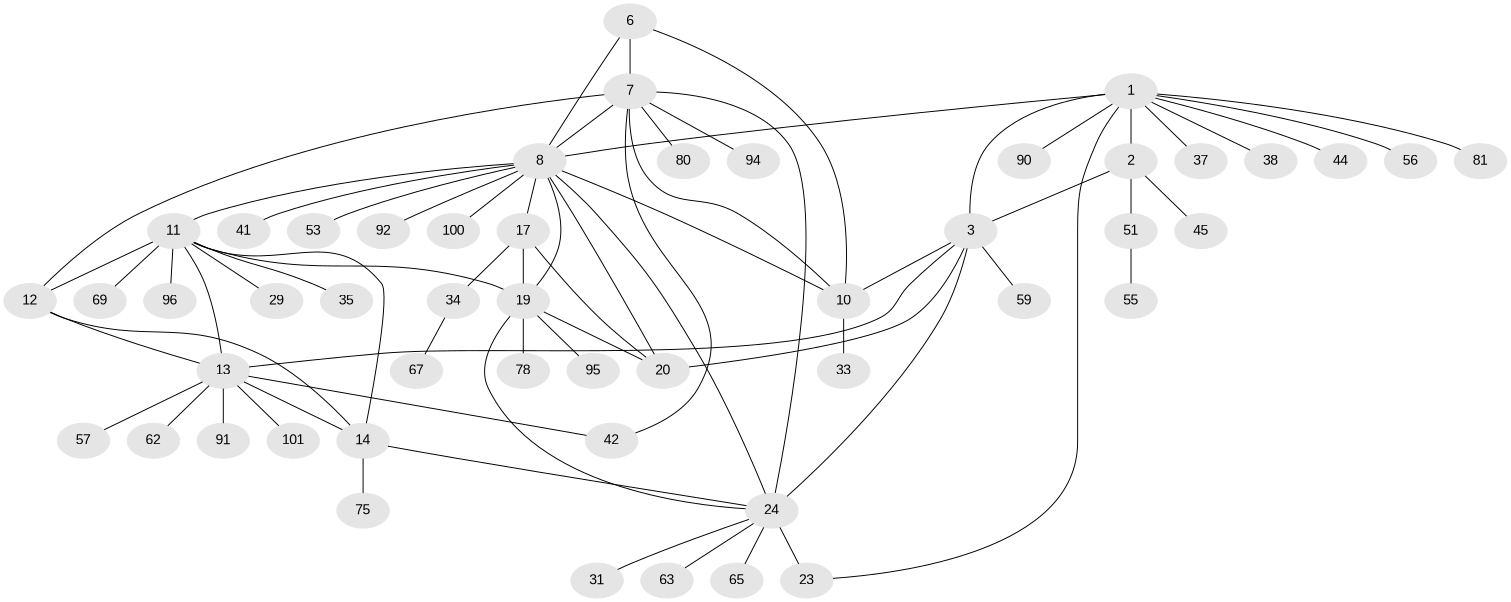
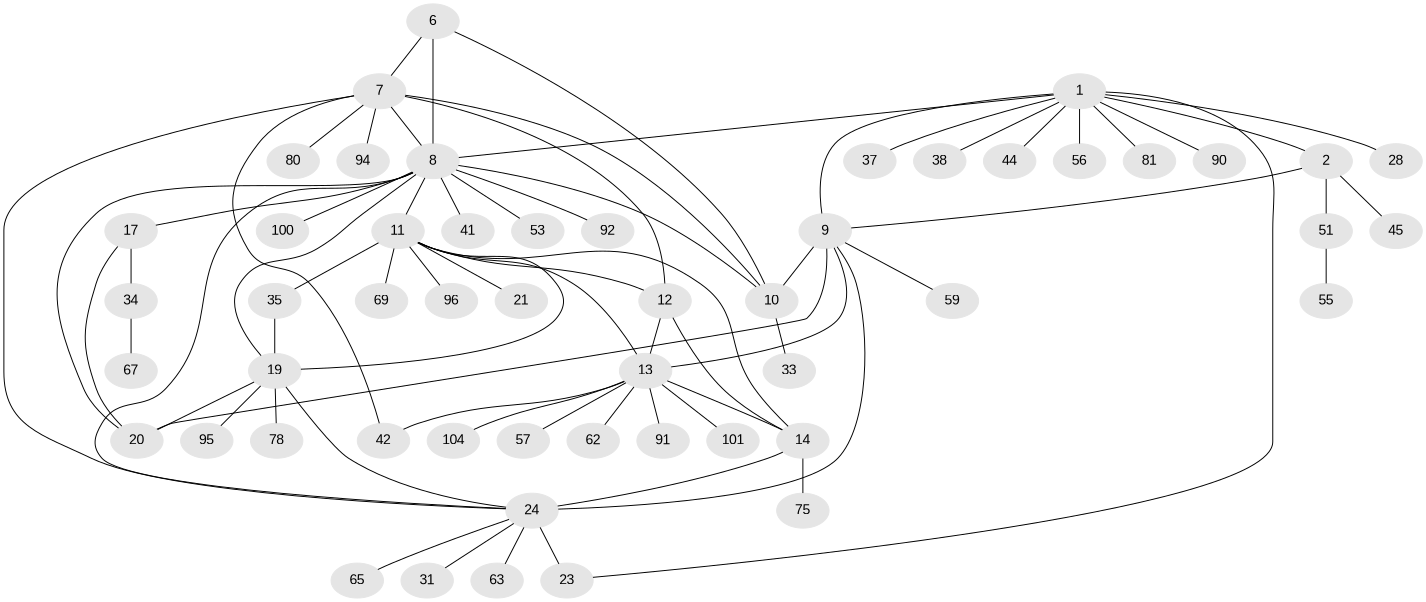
none -> (1396, 161)
(971, 231) -> (825, 231)
(523, 266) -> (275, 336)
(277, 301) -> (521, 301)
none -> (453, 441)
